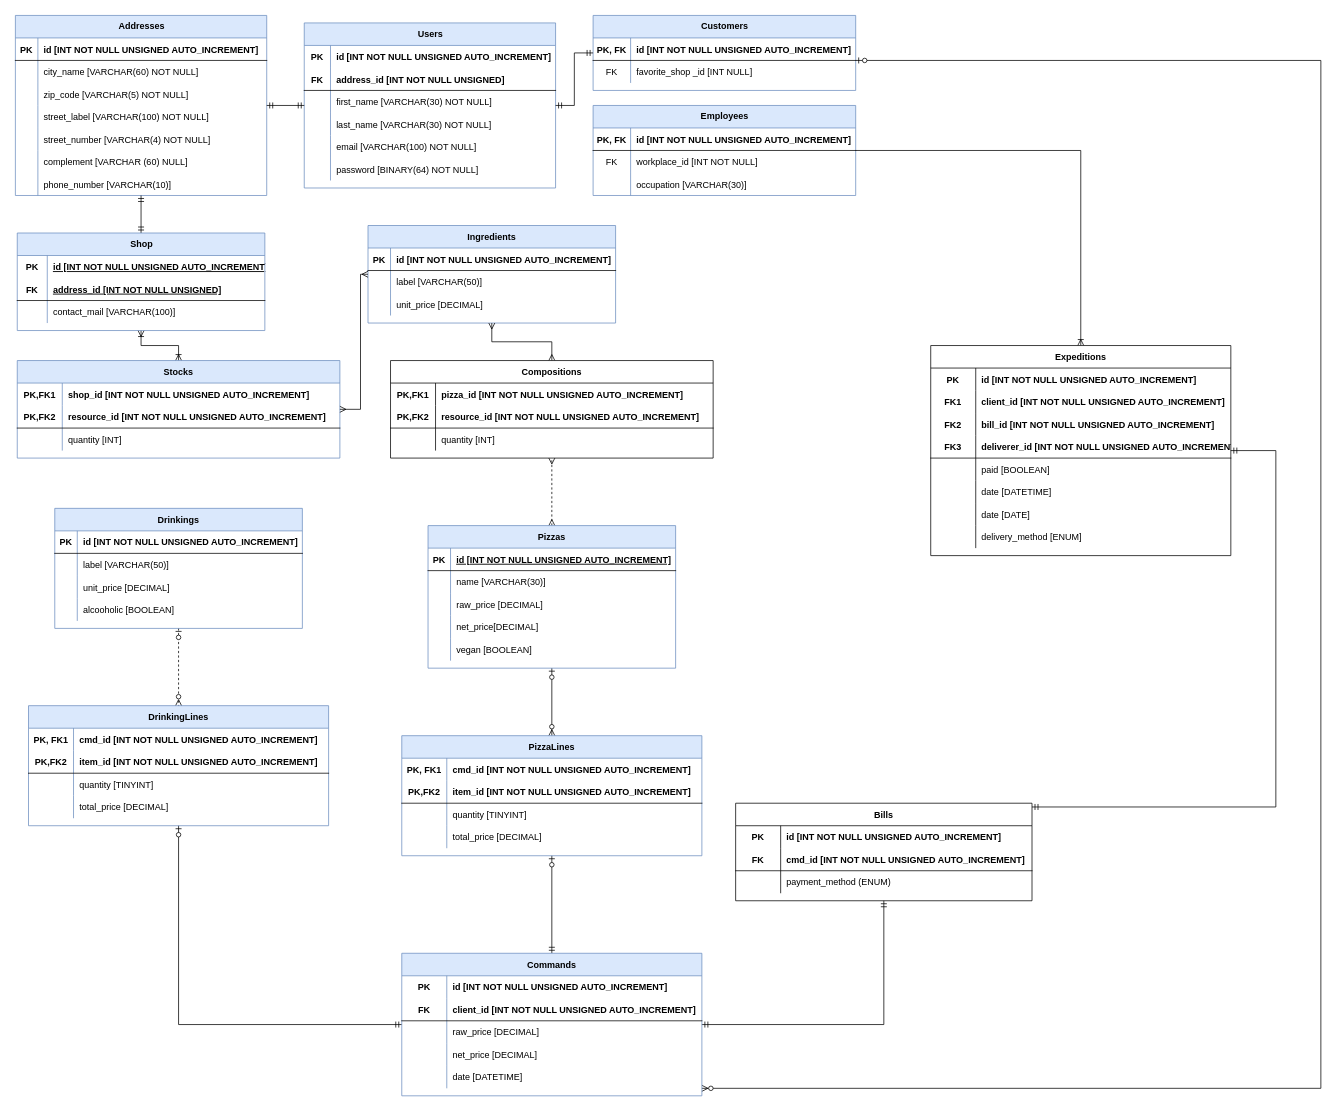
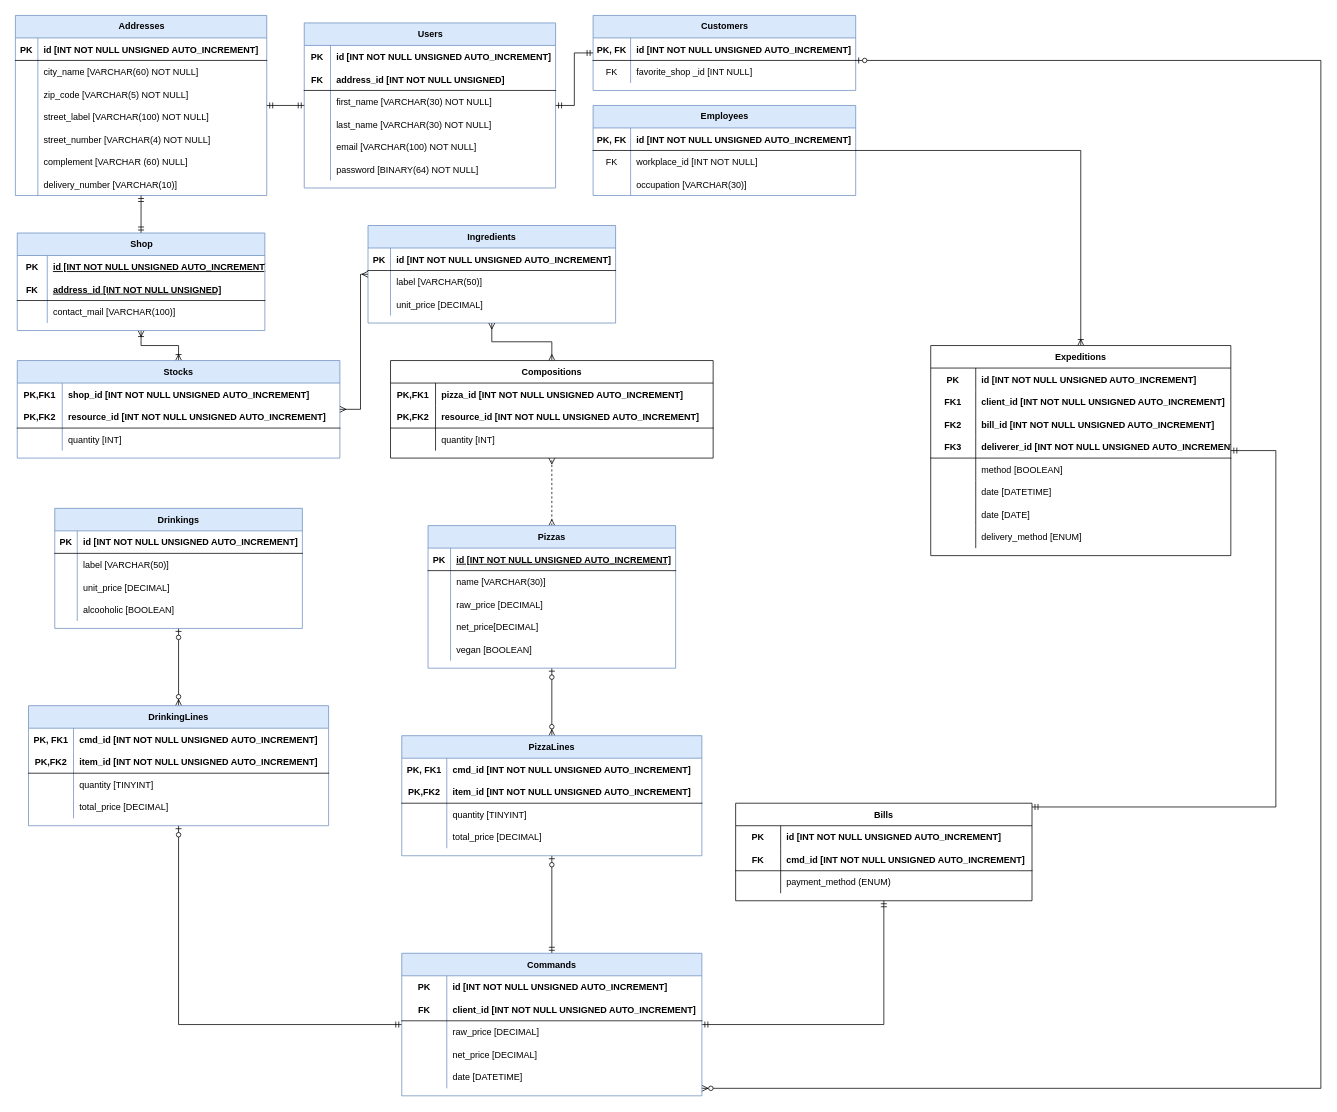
(108, 185) -> (113, 185)
(1014, 470) -> (1020, 470)
(179, 661) -> (179, 661)
